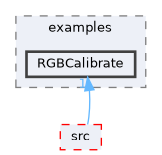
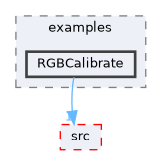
(90, 108) -> (72, 96)
